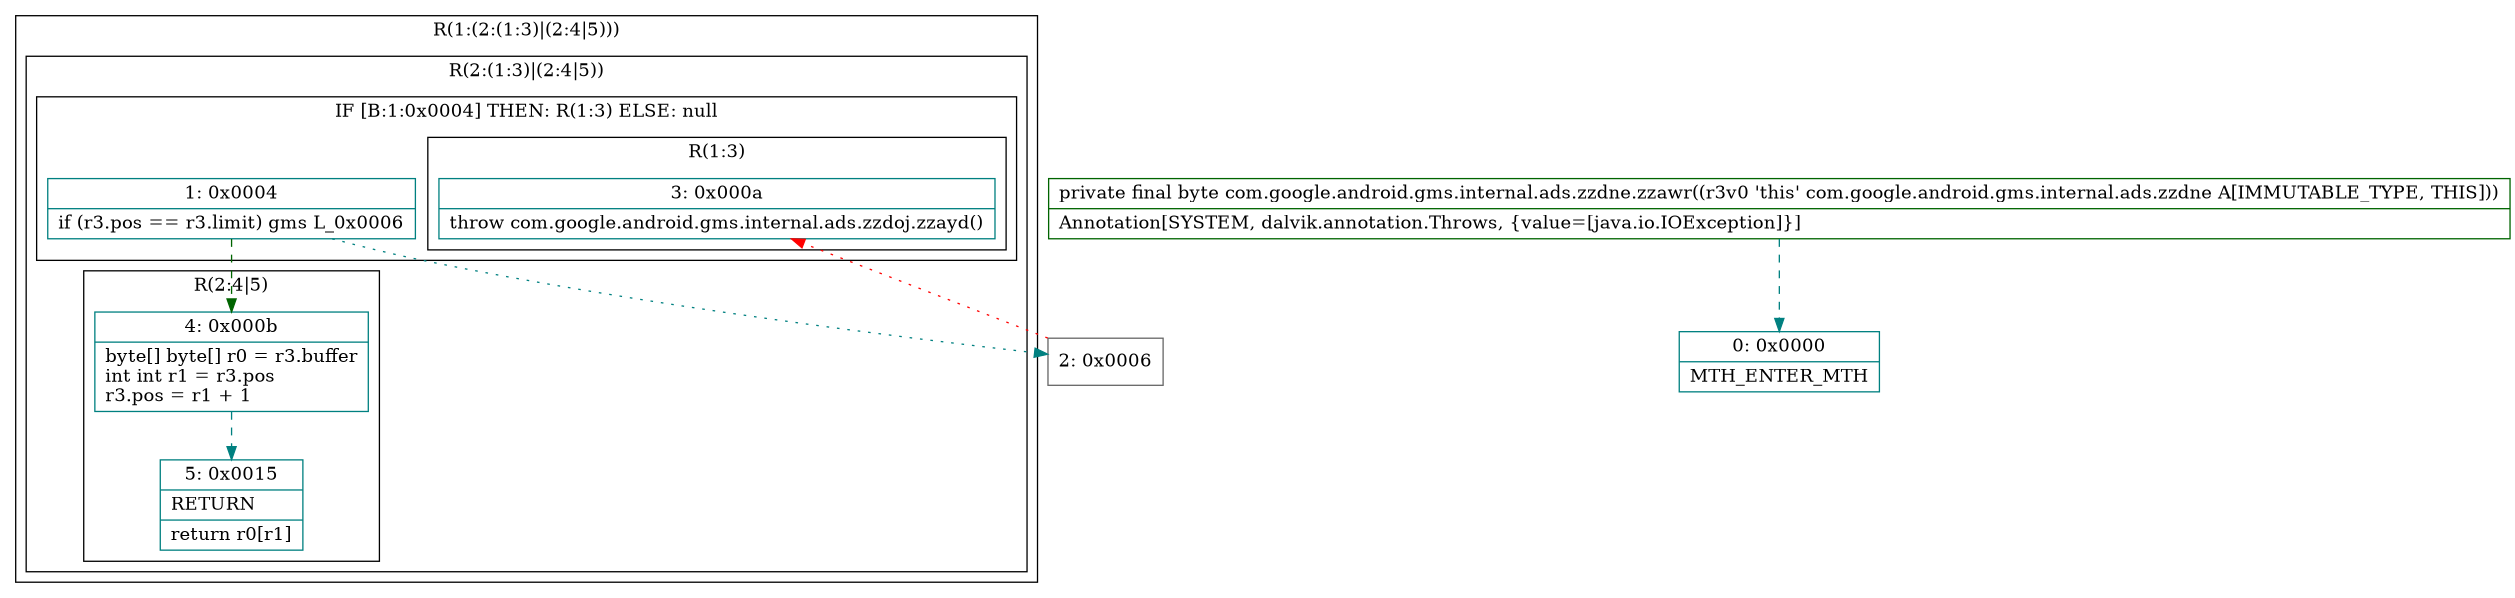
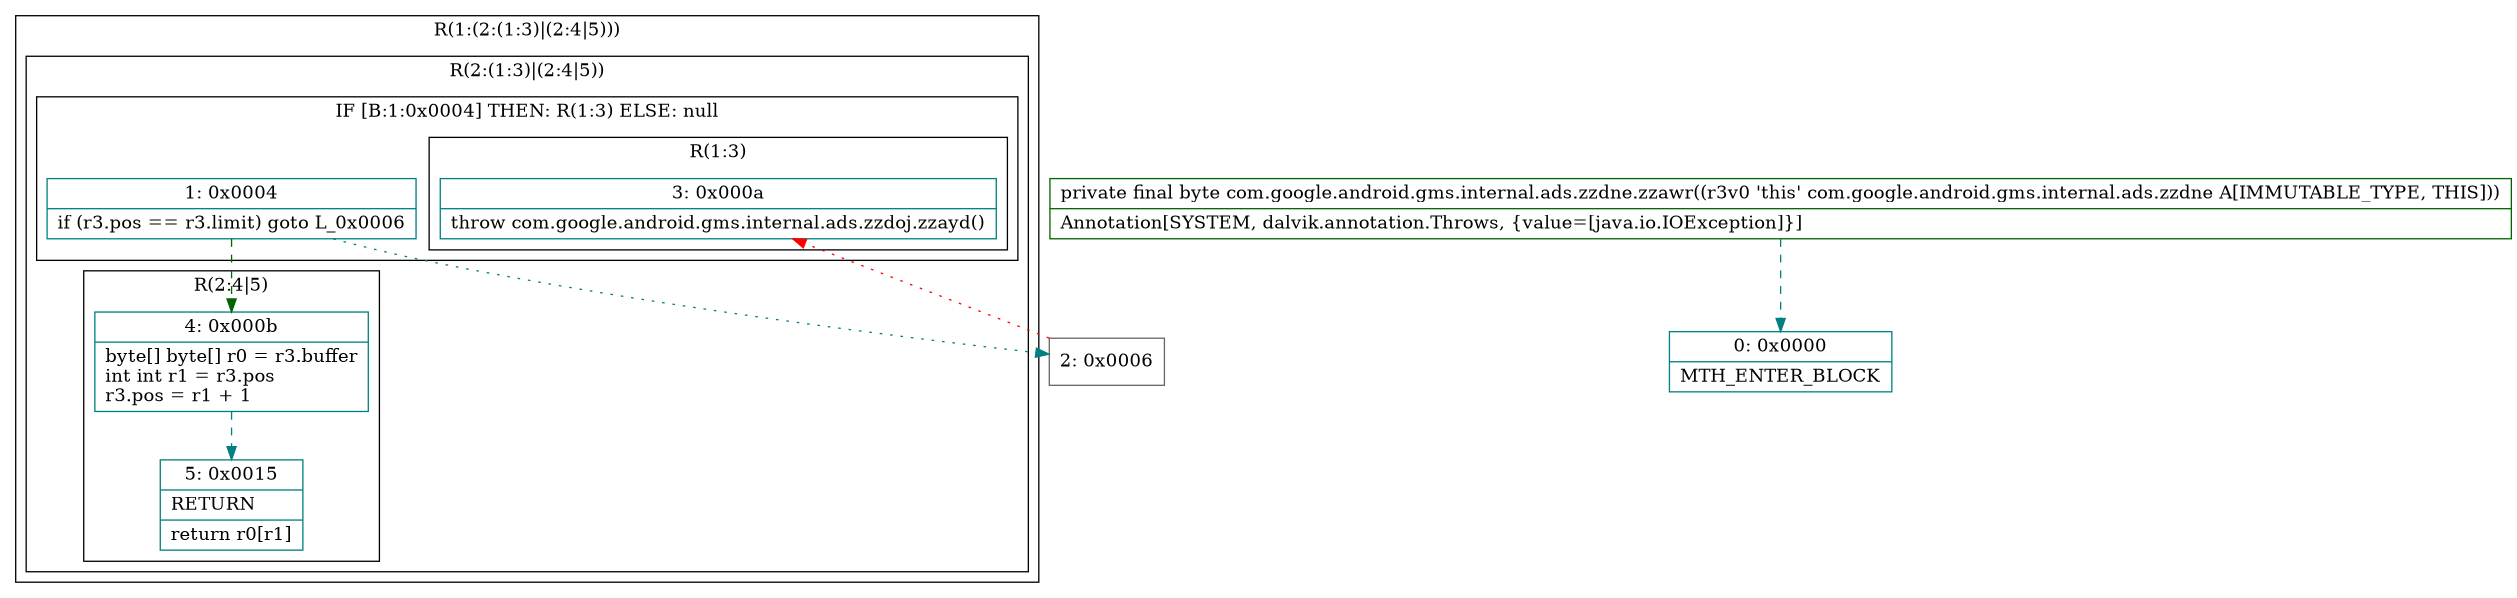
(232, 223) -> (232, 223)
(1779, 376) -> (1781, 376)
